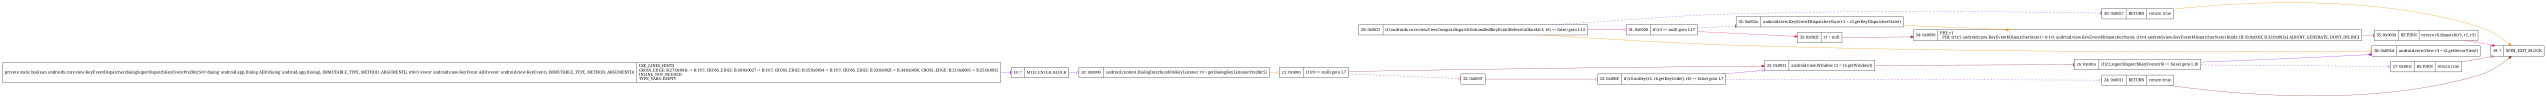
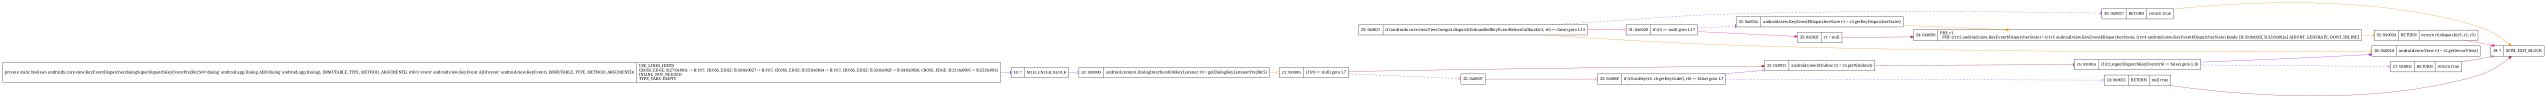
(2367, 35) -> (2367, 35)
(2160, 80) -> (2160, 80)
